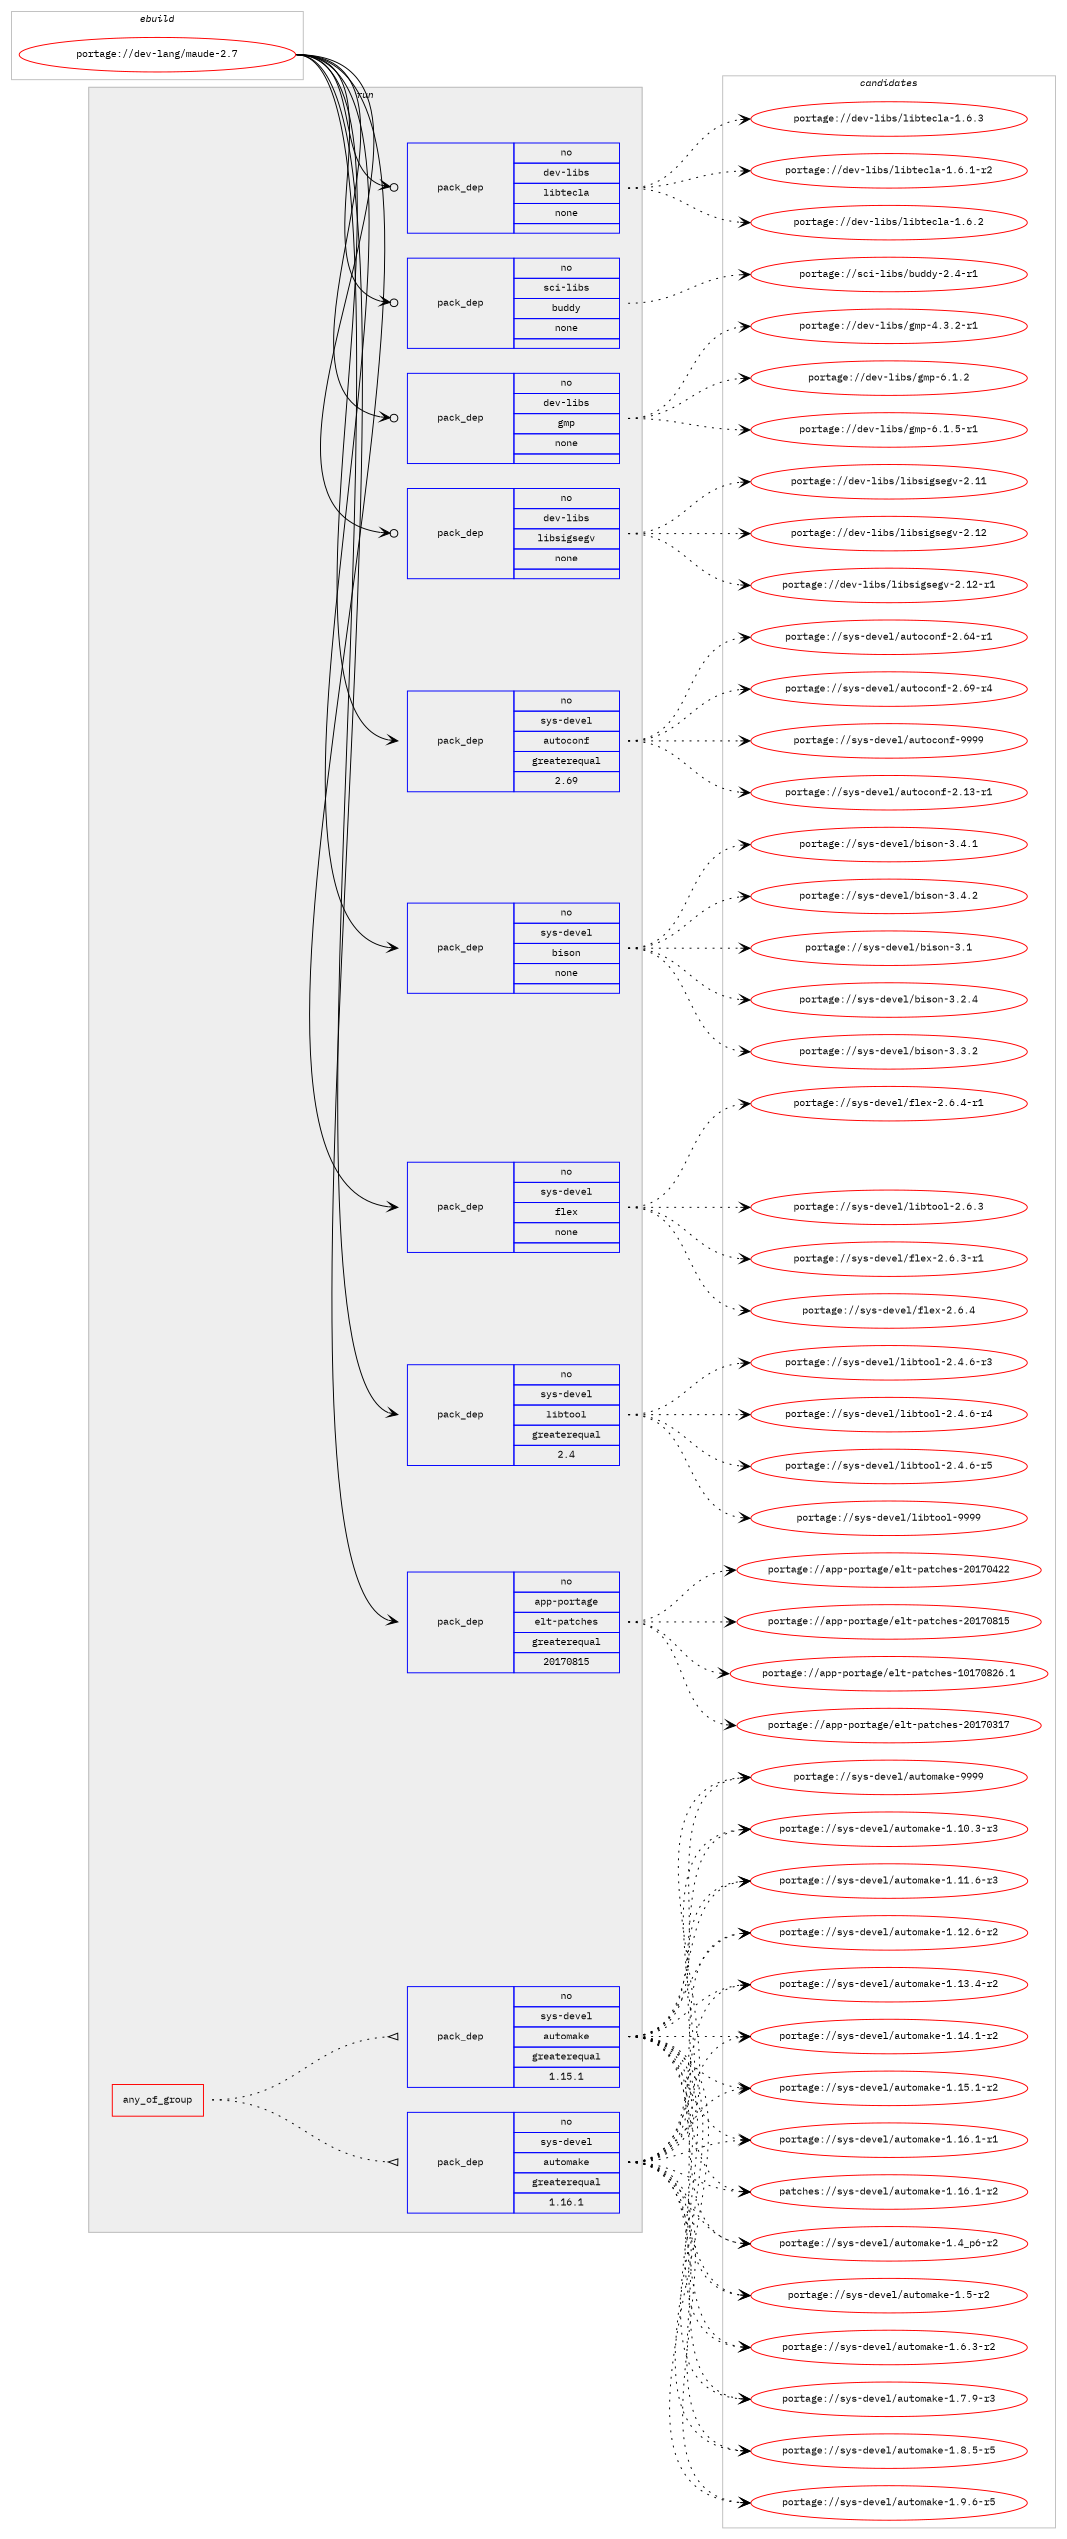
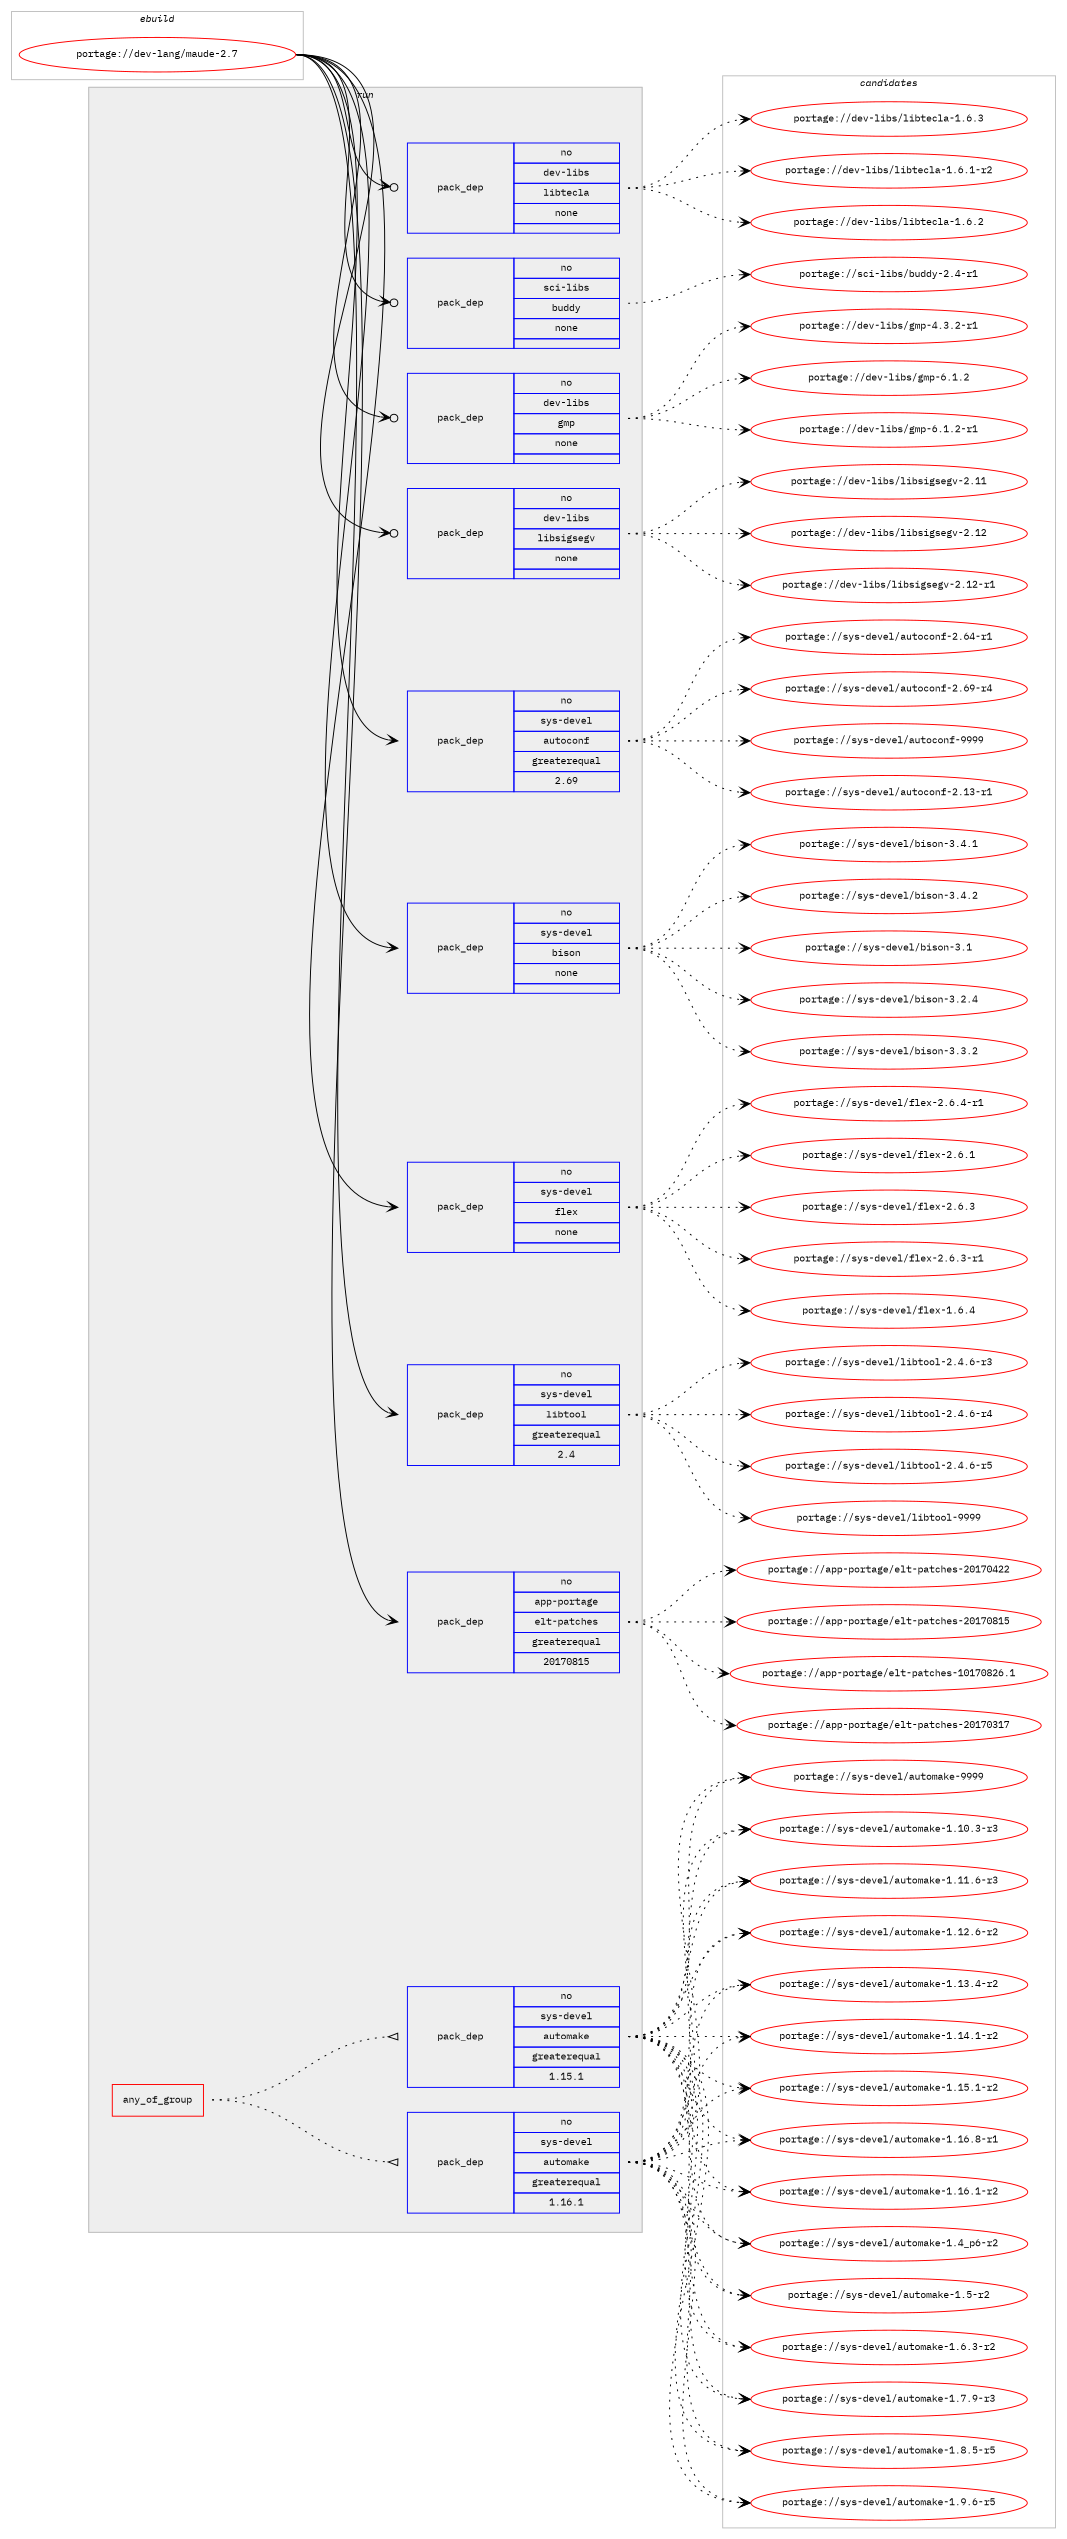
(889, 430) -> (889, 430)
none -> (889, 1156)
(889, 1207) -> (889, 1207)
(889, 1311) -> (889, 1311)
(889, 2140) -> (889, 2140)
(889, 2192) -> (889, 2192)
